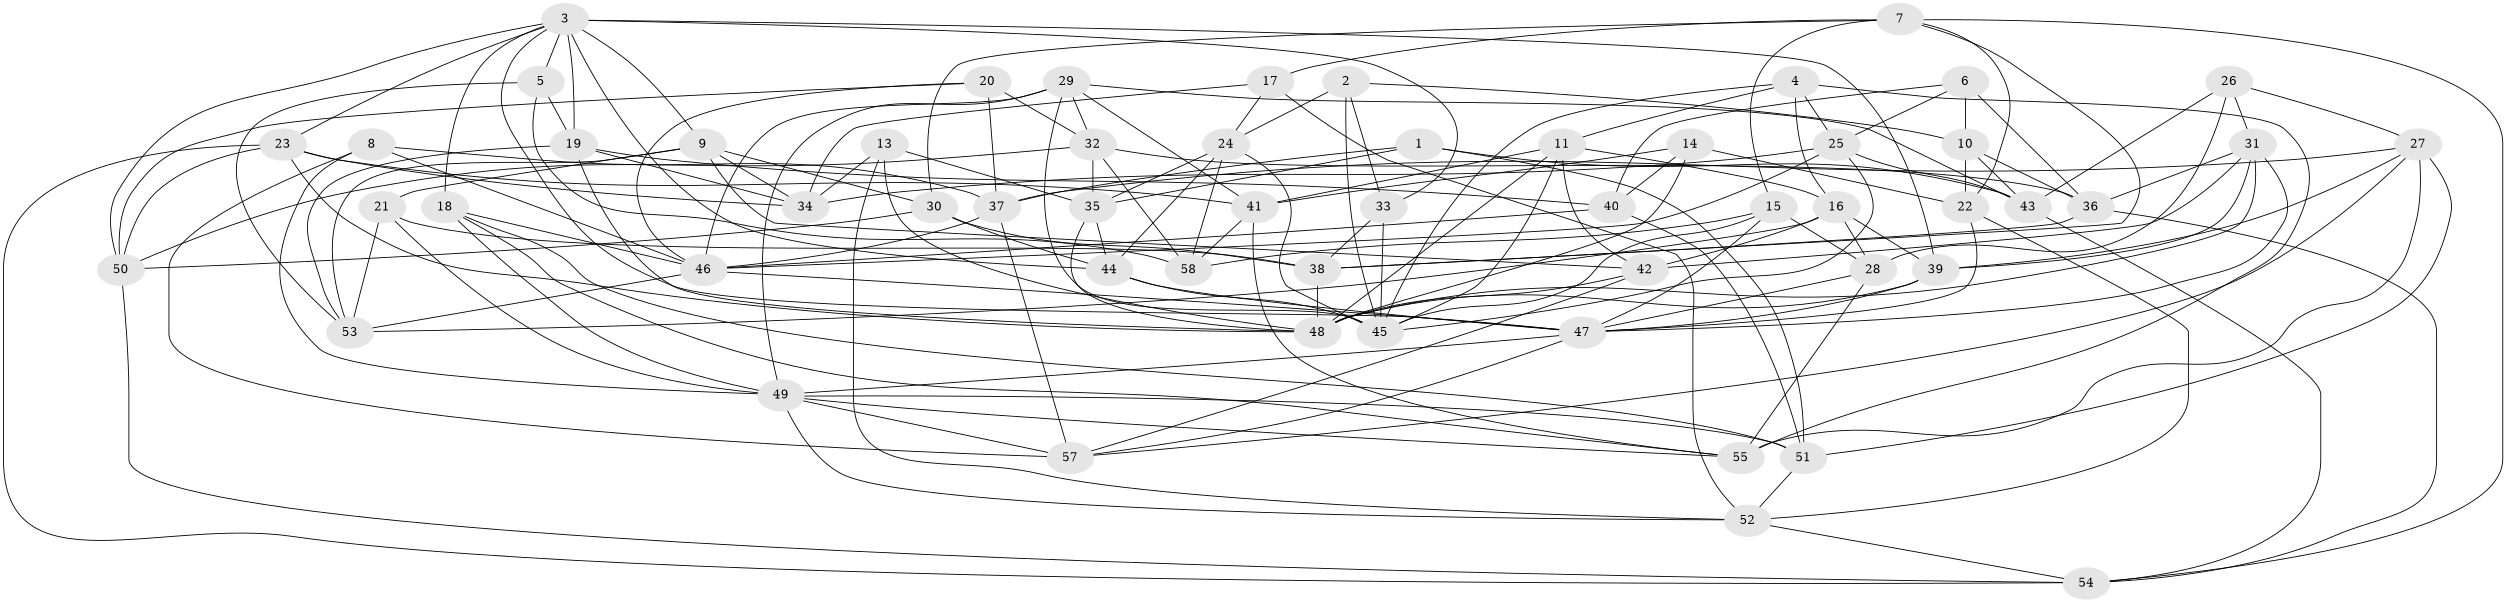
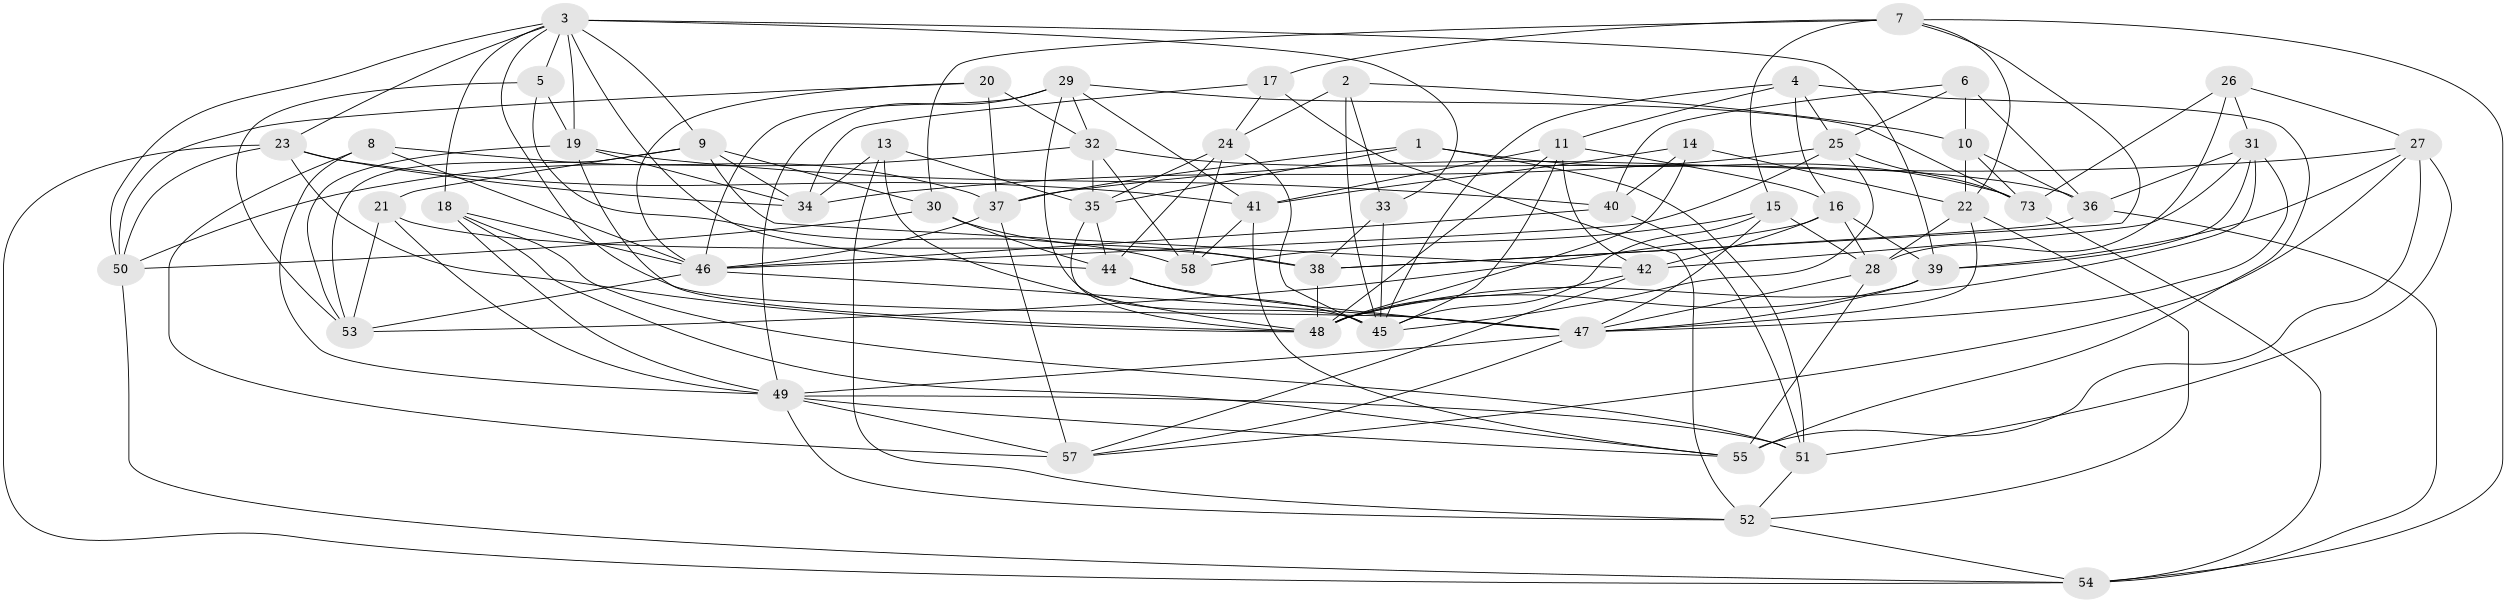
(2028, 207) -> (2028, 207)
none -> (1934, 229)
